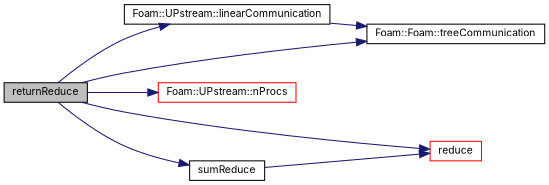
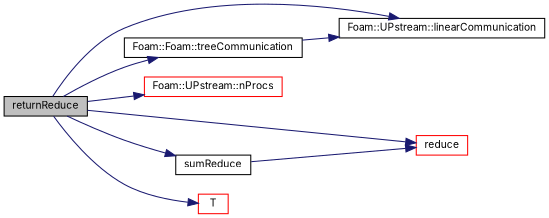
(343, 24) -> (315, 39)
none -> (213, 204)
